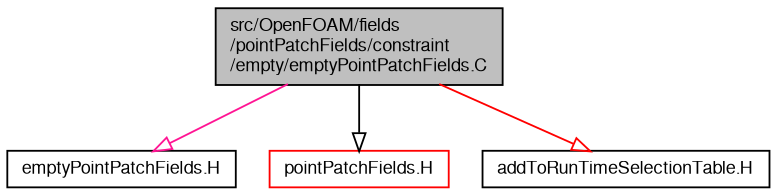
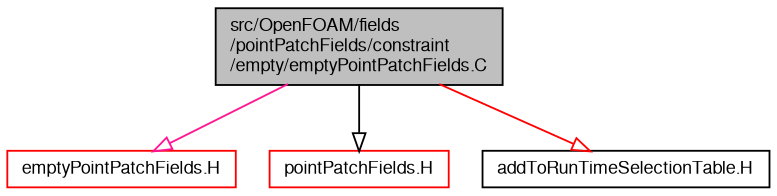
(122, 169) -> (122, 169)
